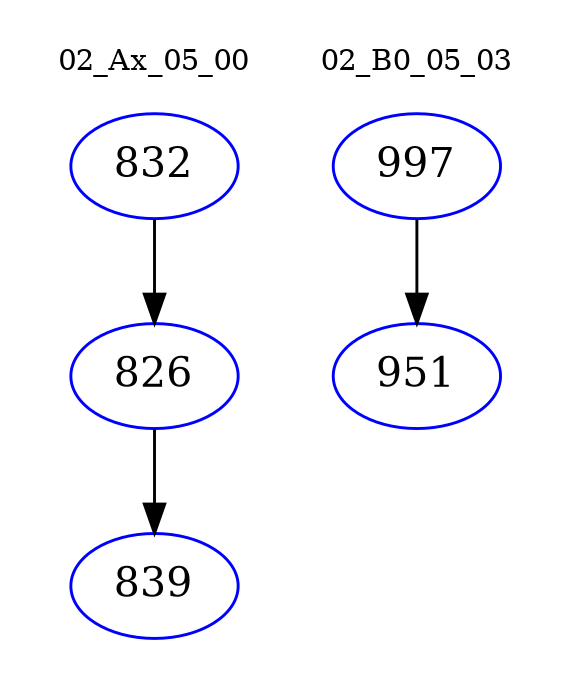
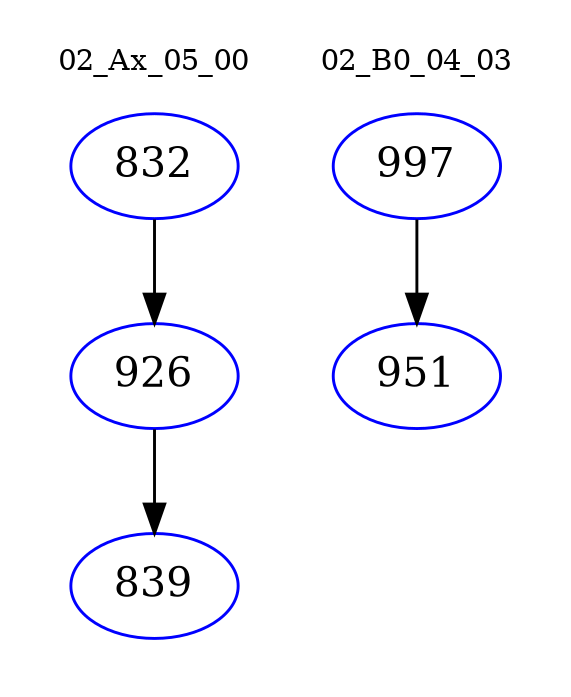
(417, 63) -> (417, 63)
(155, 376) -> (155, 376)
